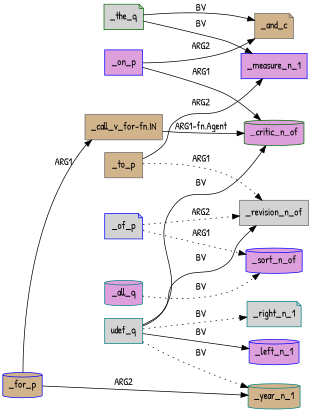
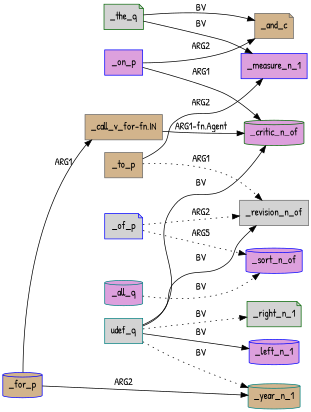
(201, 234) -> (201, 234)
(274, 314) -> (274, 314)
